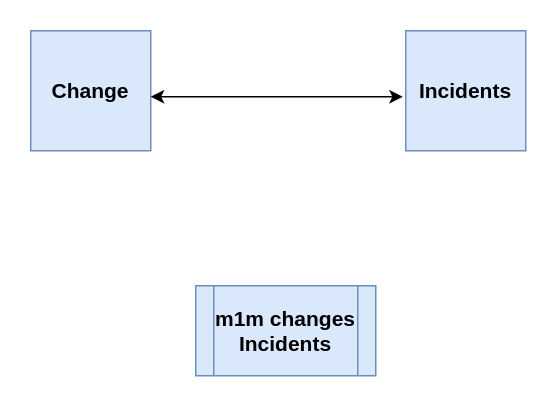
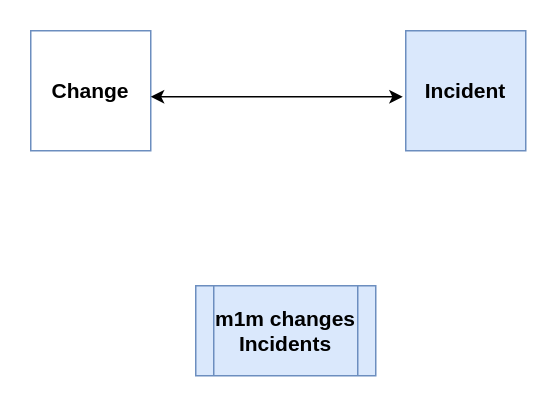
(91, 91) -> (91, 91)
(466, 91) -> (466, 91)
